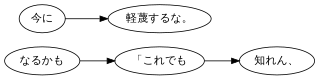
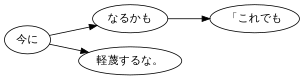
none -> (69, 31)
(277, 61) -> none
